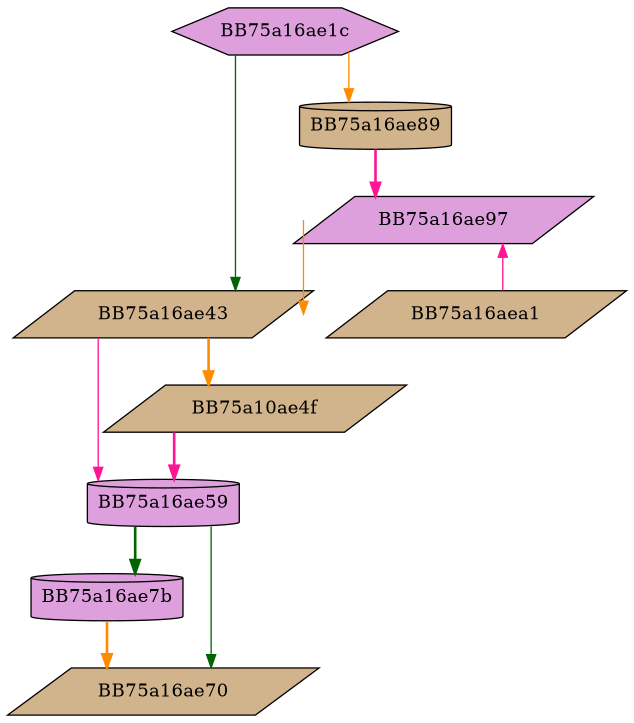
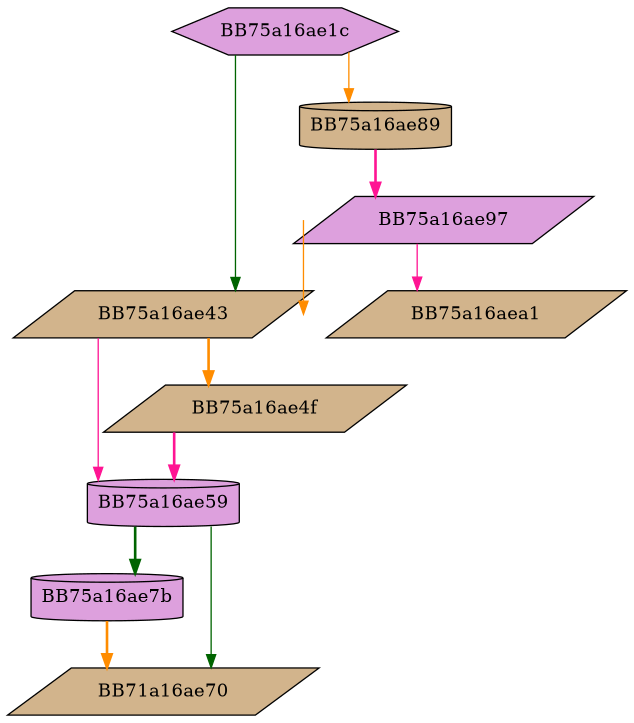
(503, 274) -> (417, 260)
(255, 409) -> (255, 409)
(163, 692) -> (163, 692)
